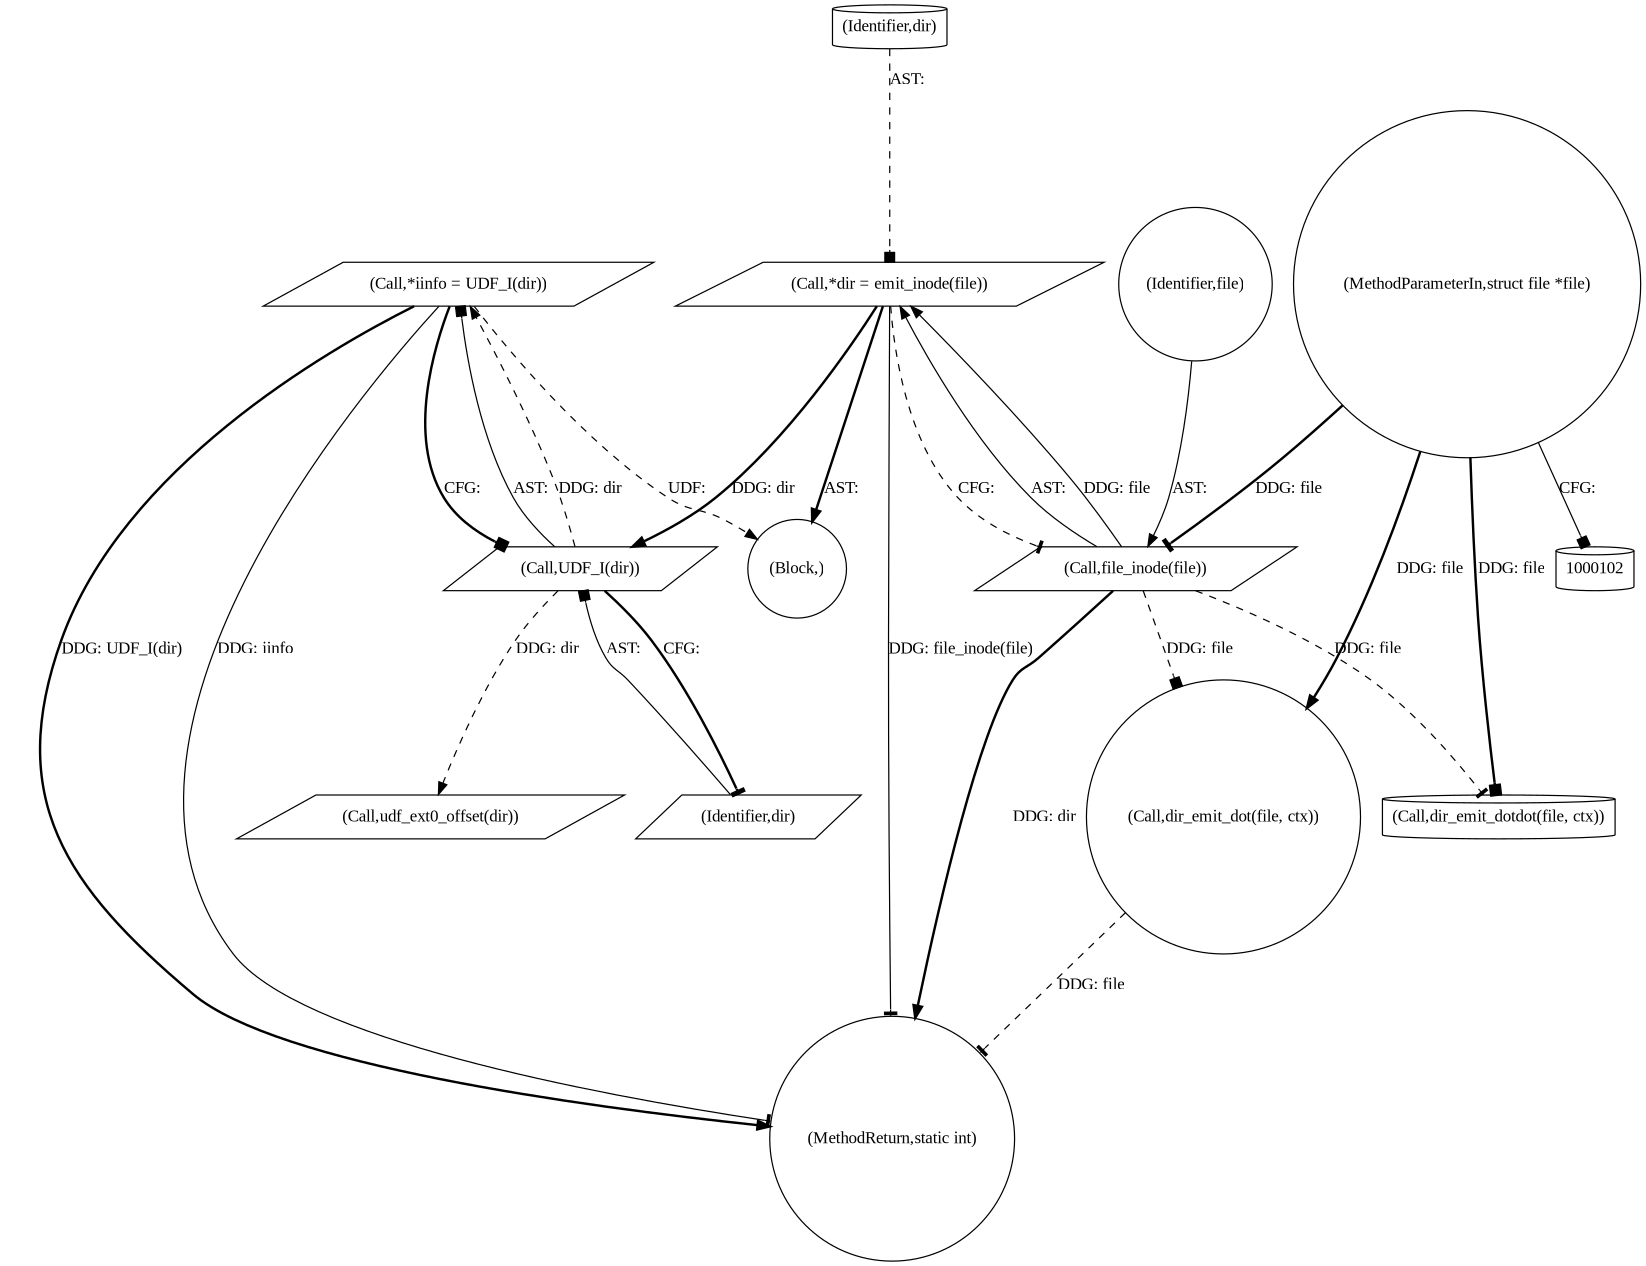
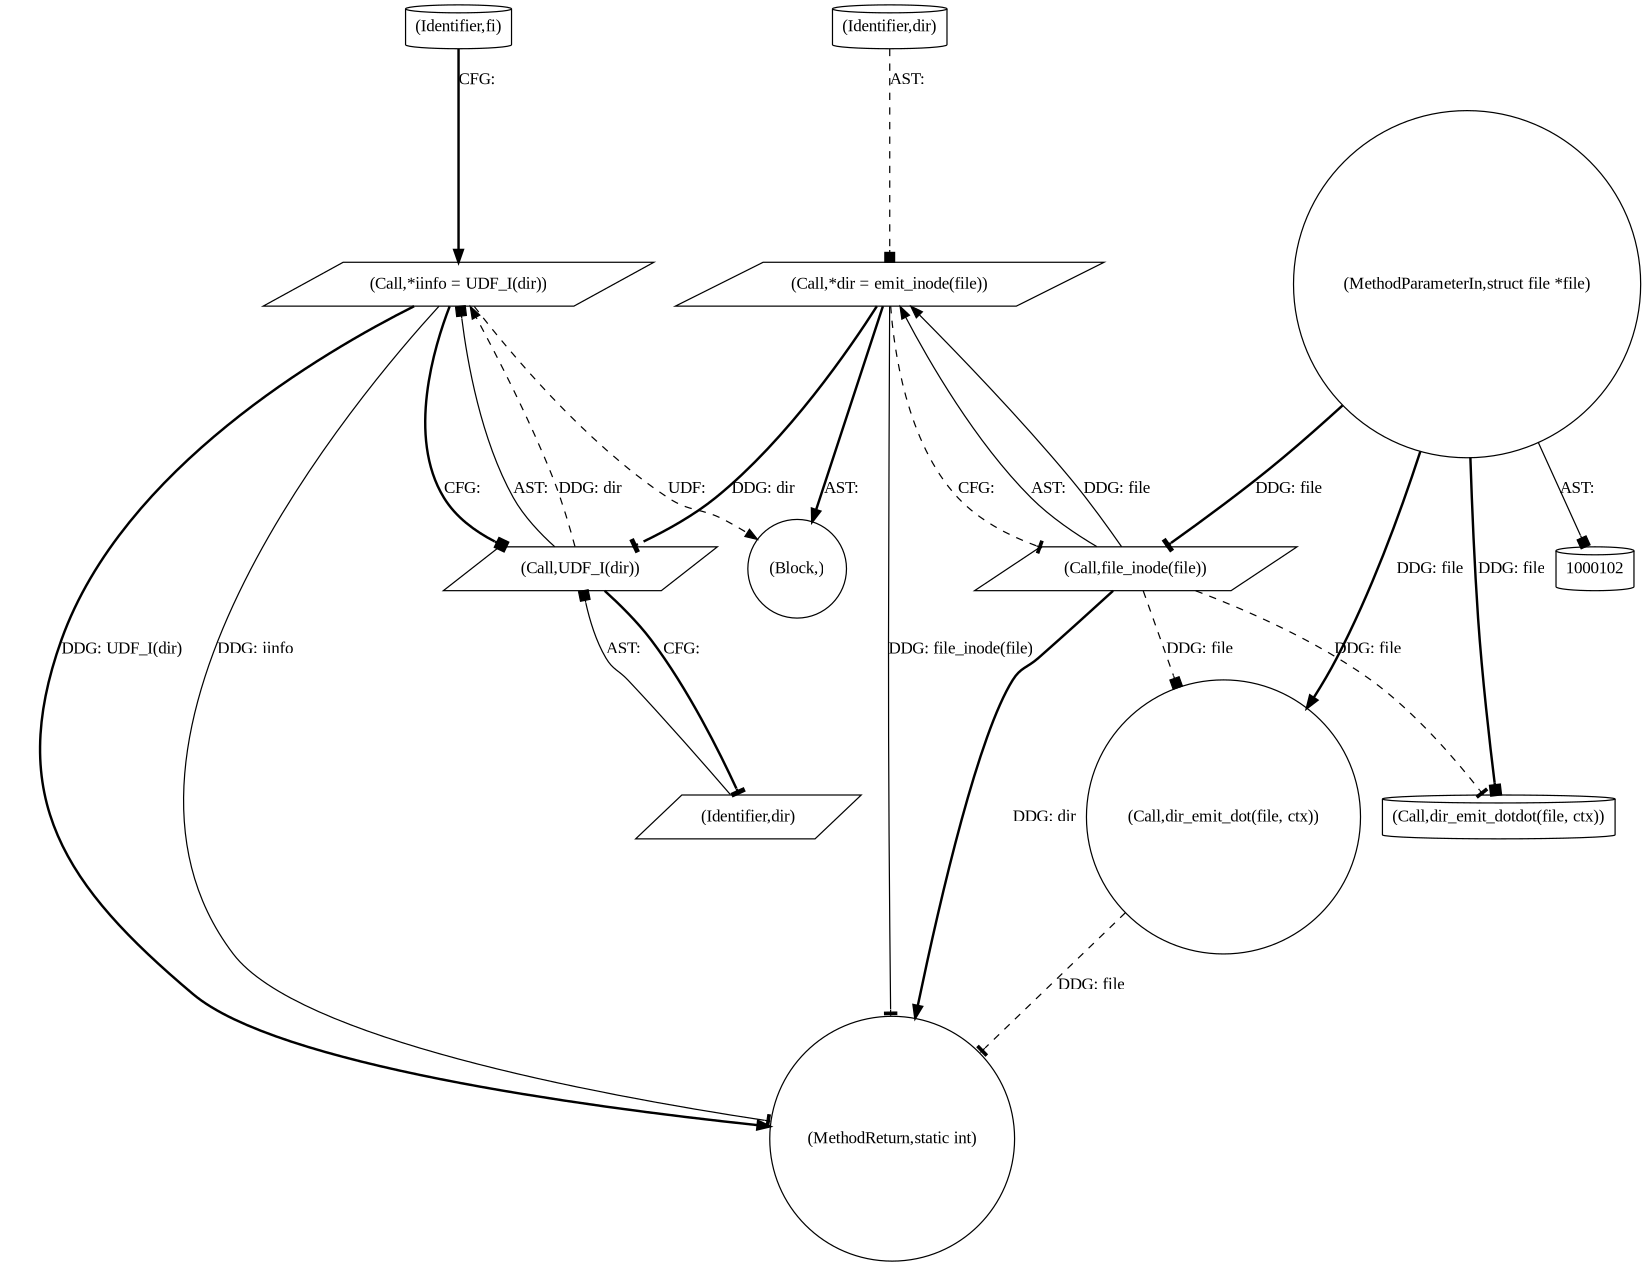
none -> (459, 27)
(1195, 284) -> none
(776, 440) -> (776, 440)
(1580, 489) -> (1580, 489)
(431, 817) -> none
